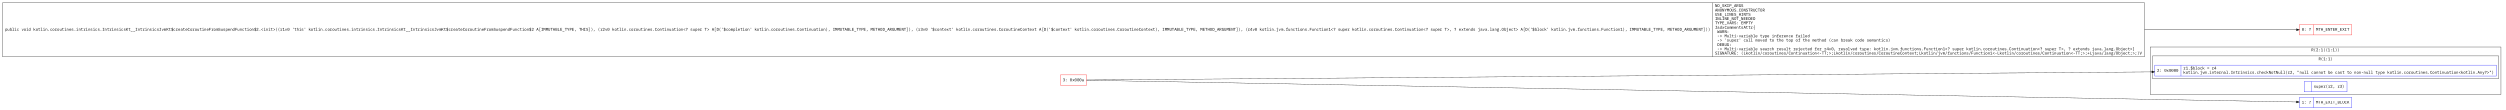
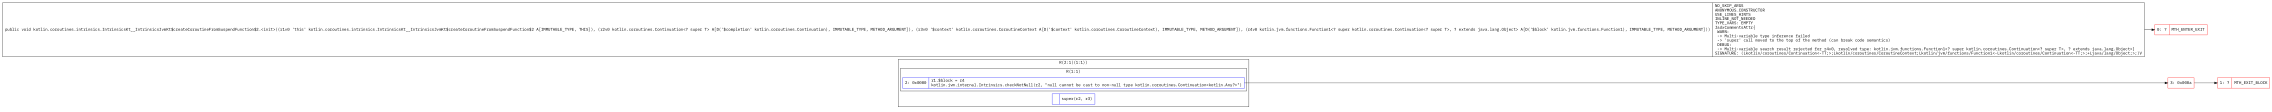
(1619, 76) -> (1705, 83)
(2326, 102) -> (2244, 83)
